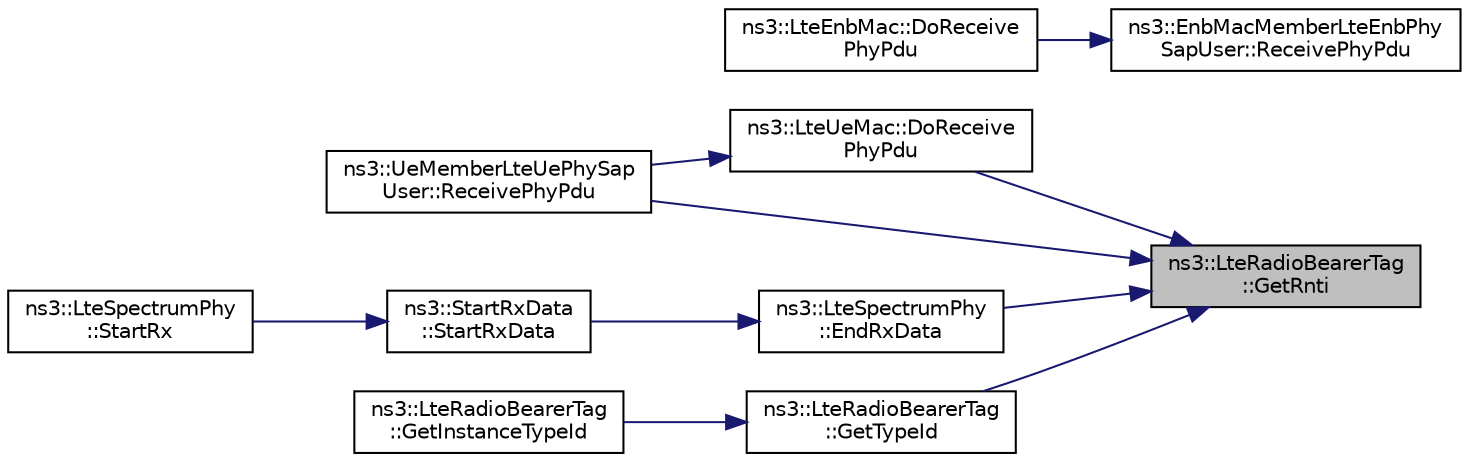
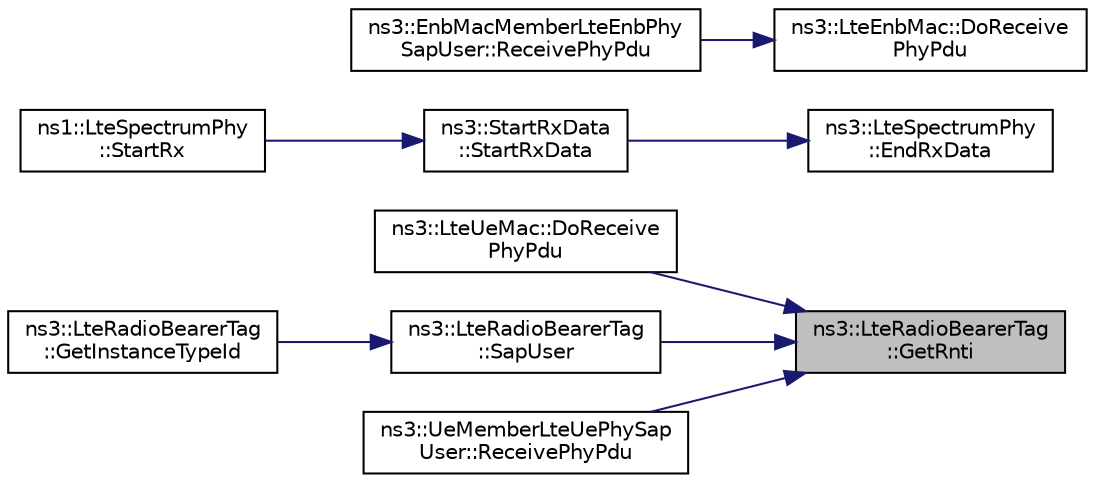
(1064, 40) -> (727, 40)
(681, 162) -> none
(1067, 301) -> none
(130, 321) -> (143, 141)
(881, 422) -> (526, 342)
